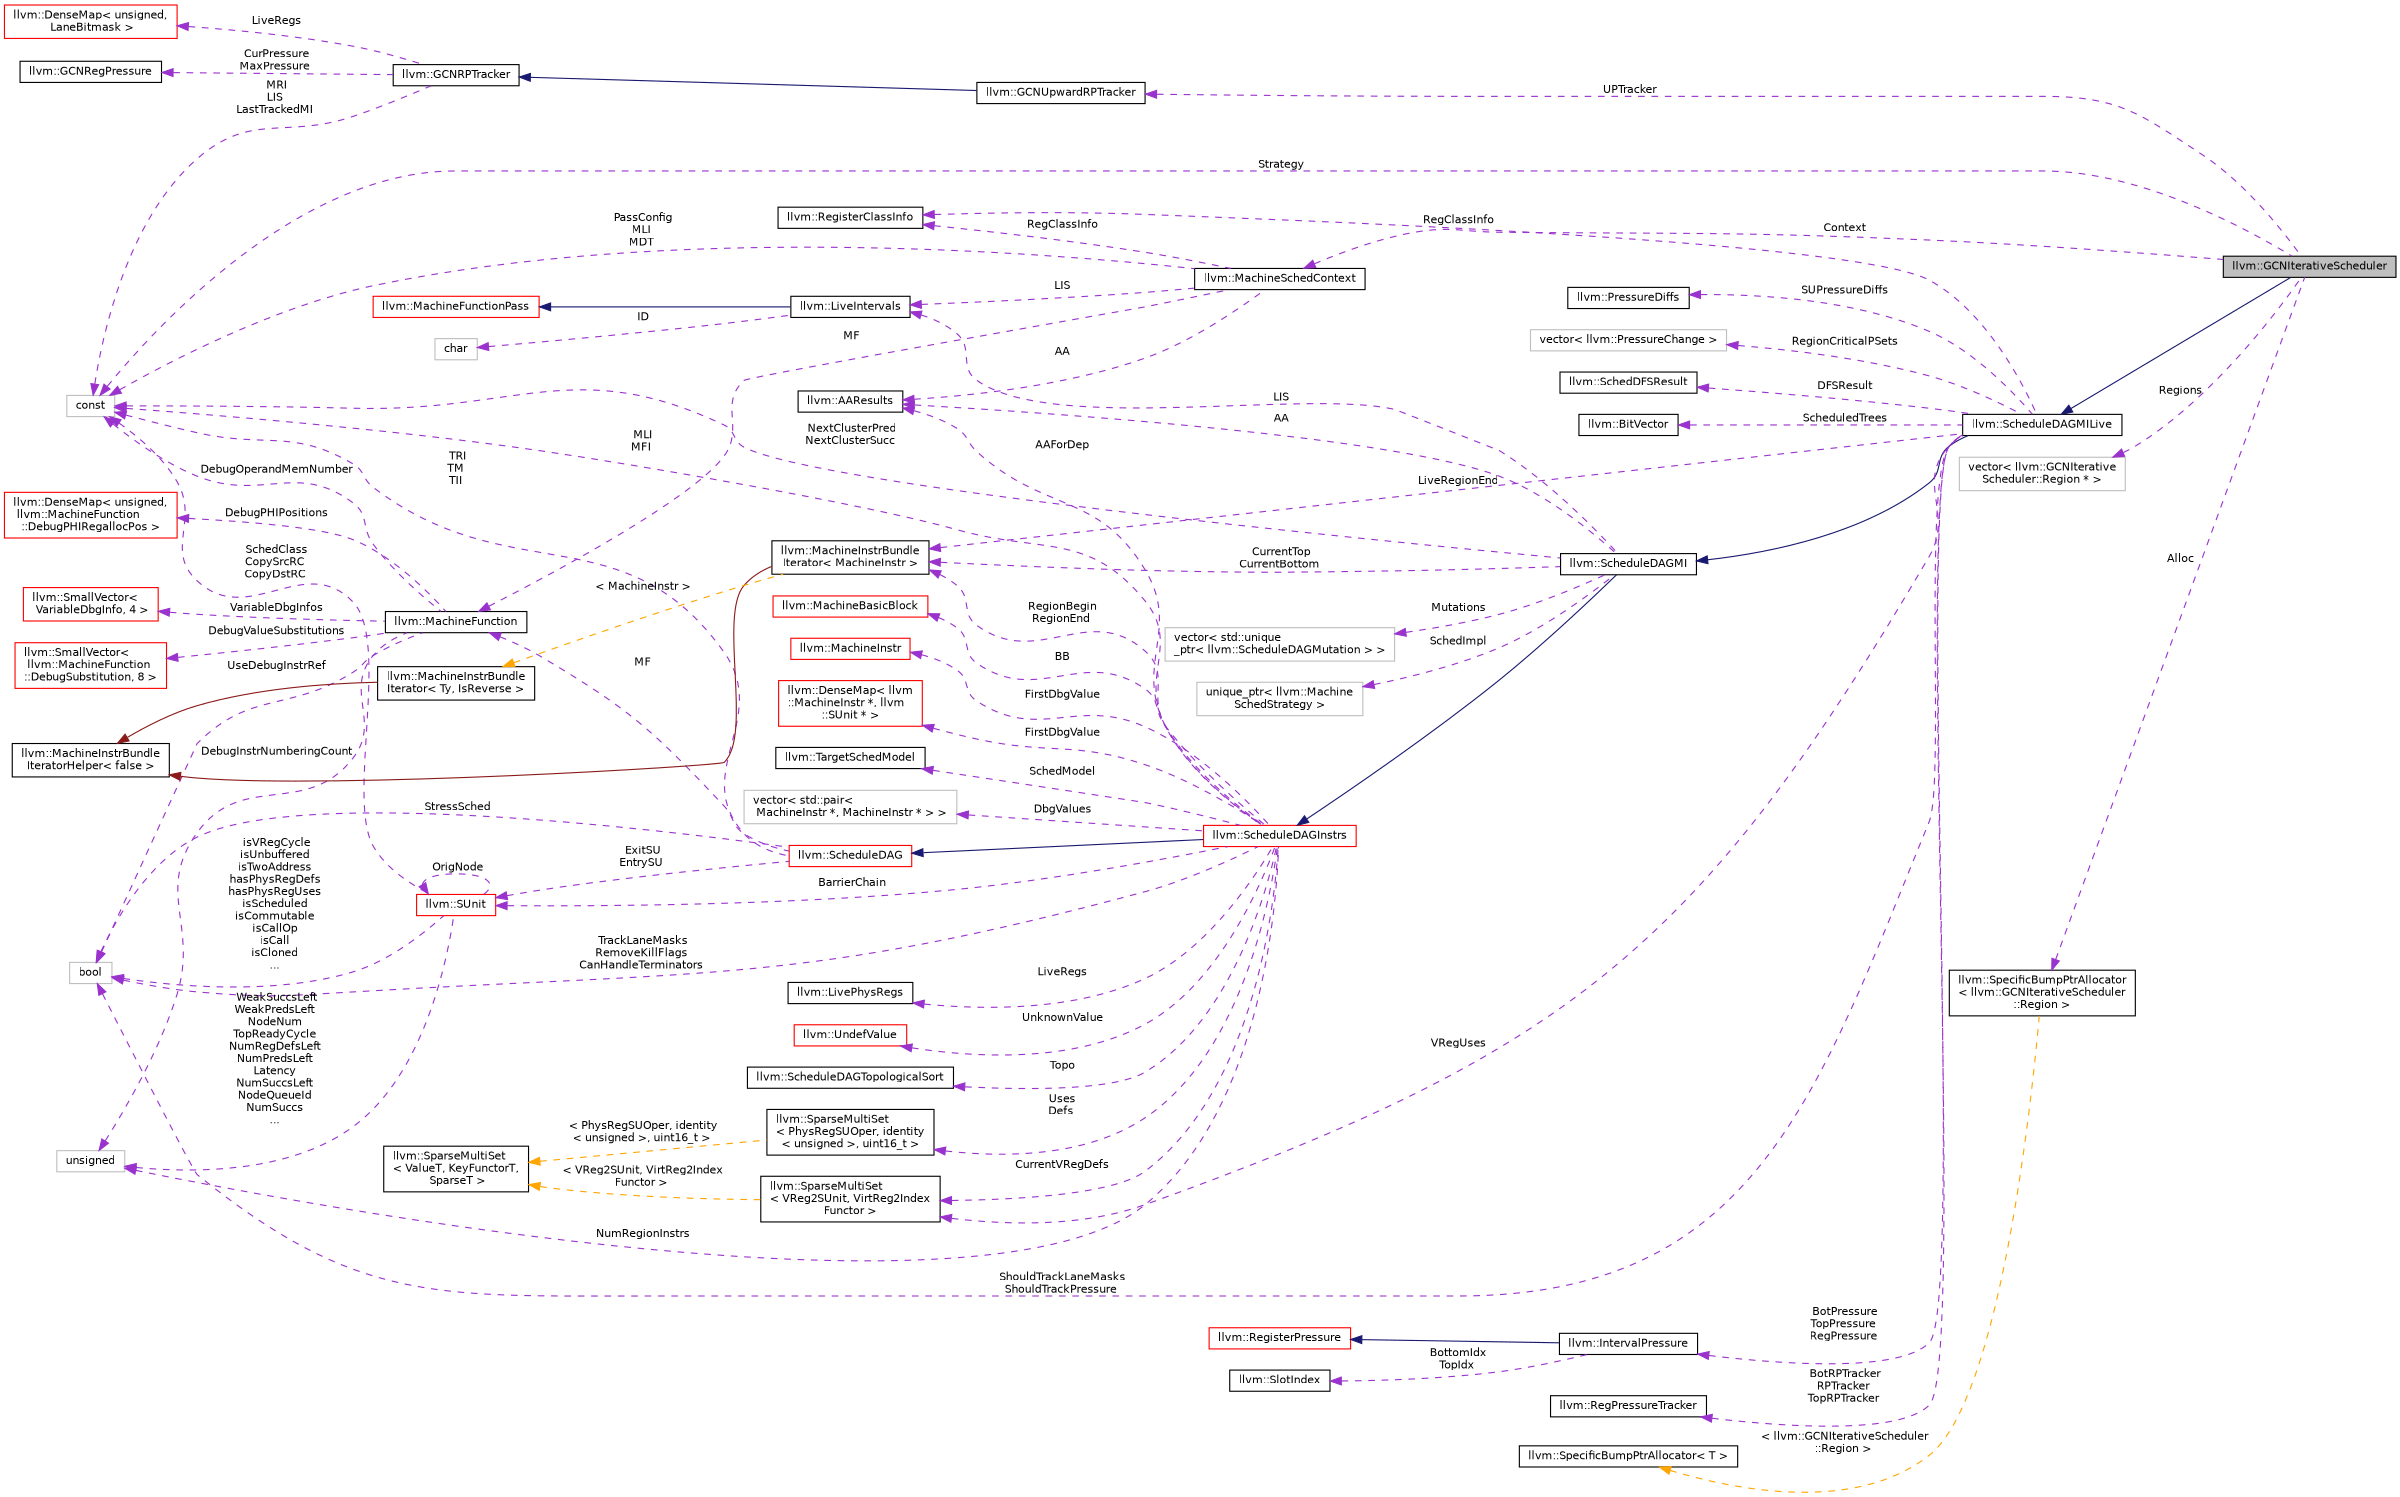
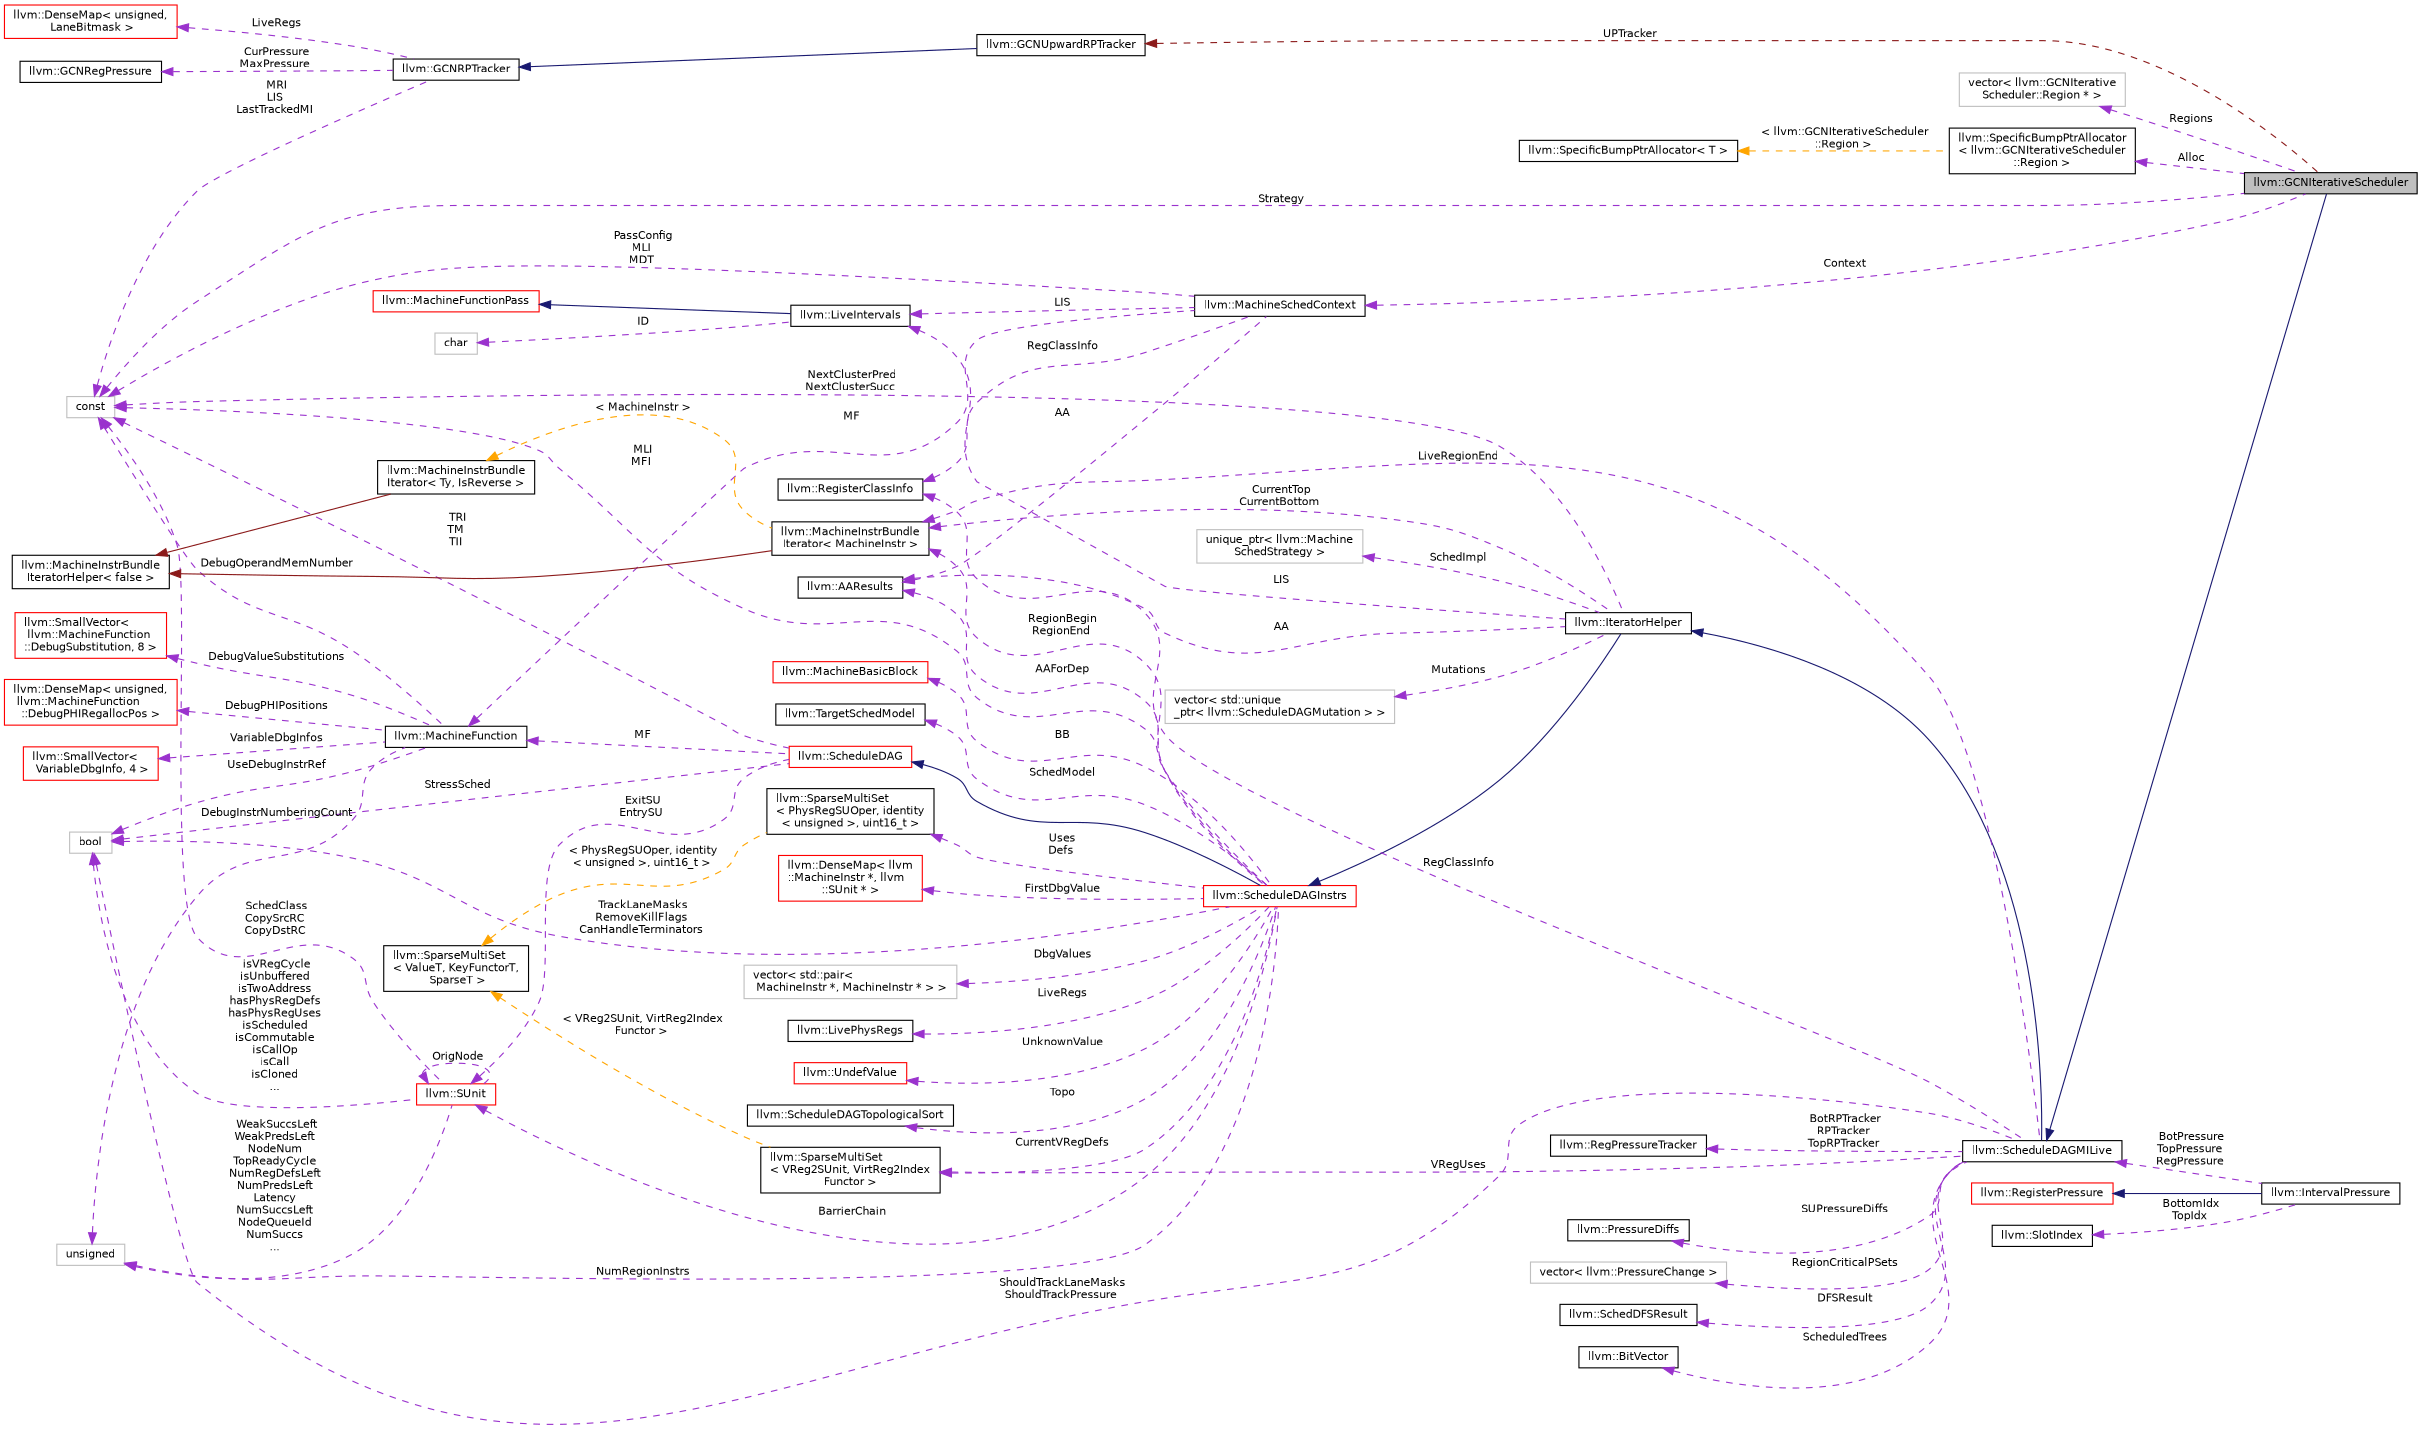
(1758, 96) -> (1756, 41)
(1629, 564) -> (1629, 623)
(850, 649) -> none
(1942, 998) -> (2194, 1173)
